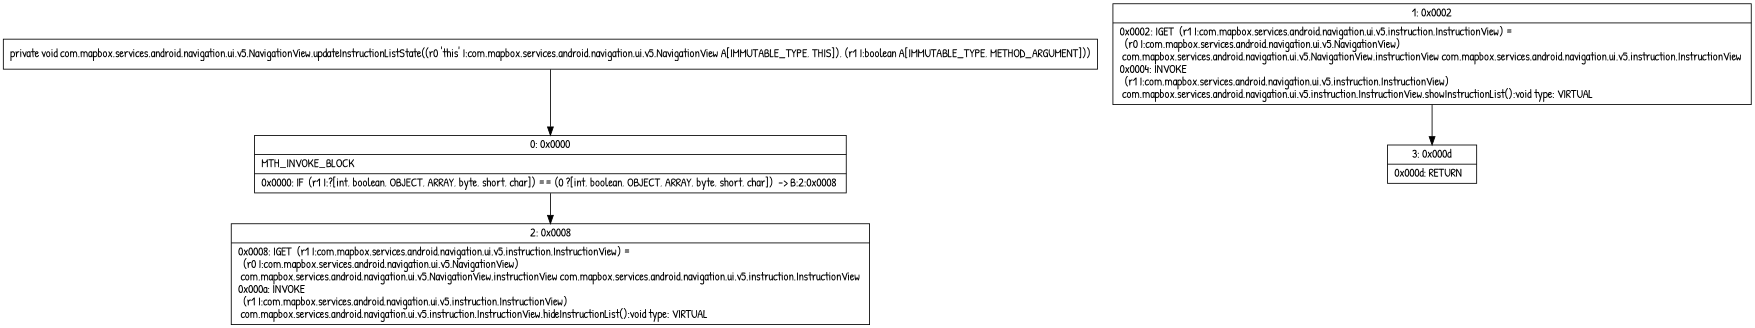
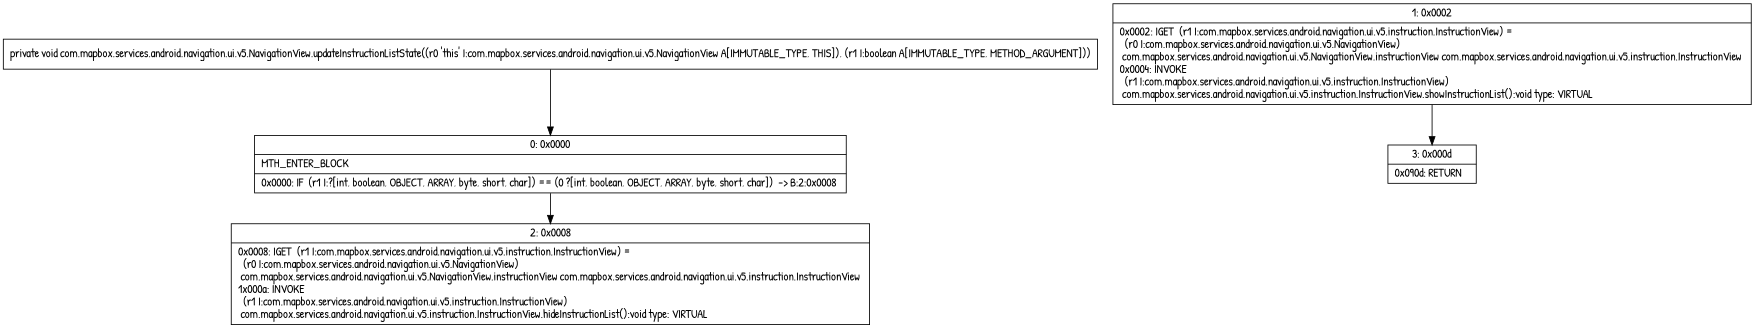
(308, 164) -> (305, 164)
(1432, 173) -> (1432, 173)
(274, 290) -> (274, 290)
